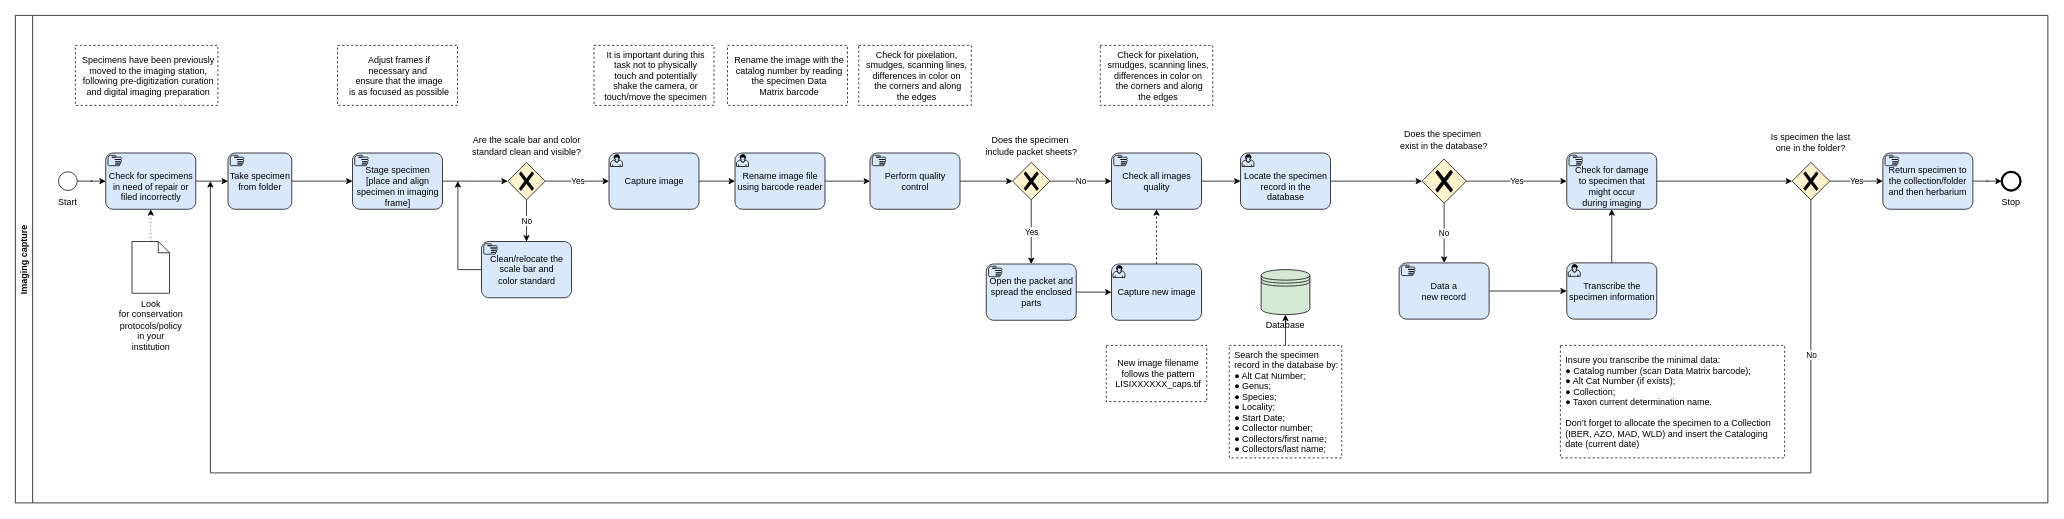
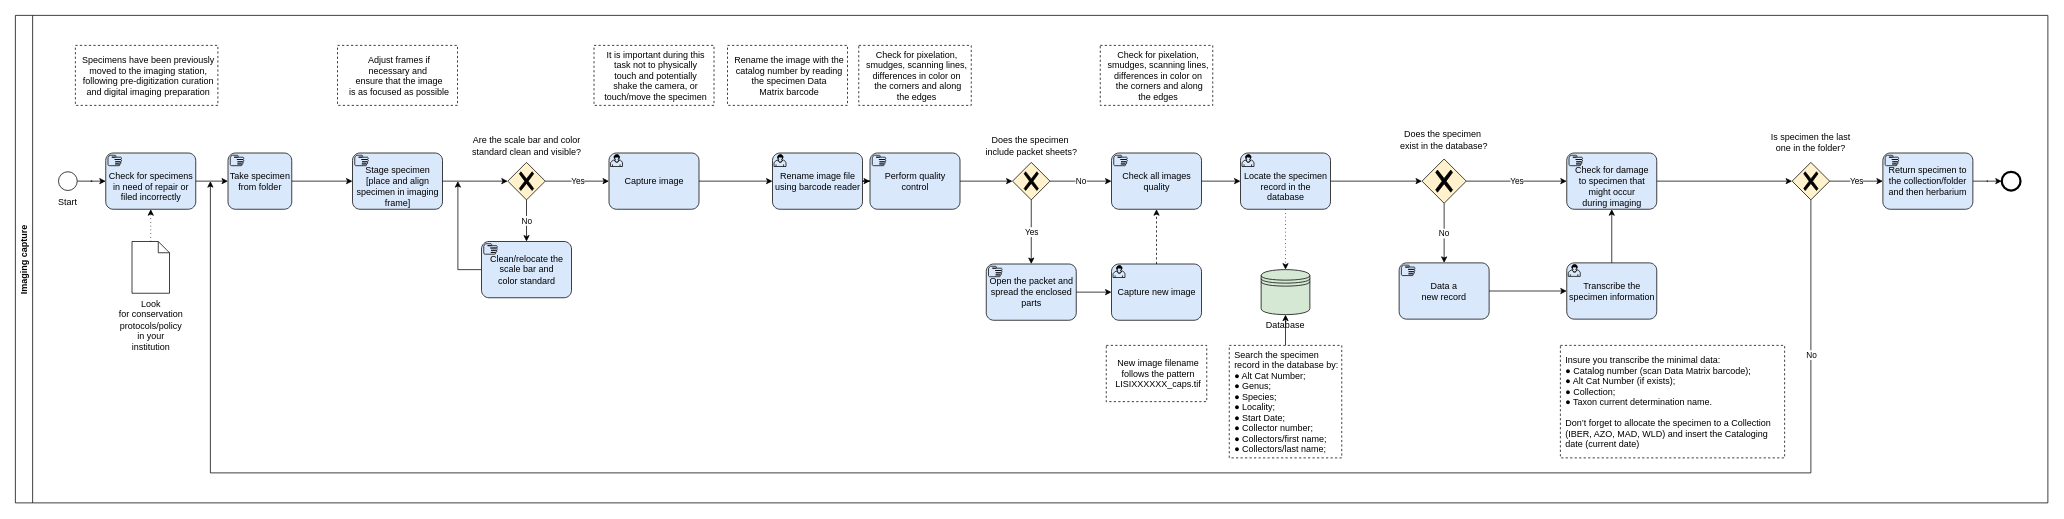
(780, 181) -> (818, 181)
(2011, 202) -> none
none -> (1286, 238)
